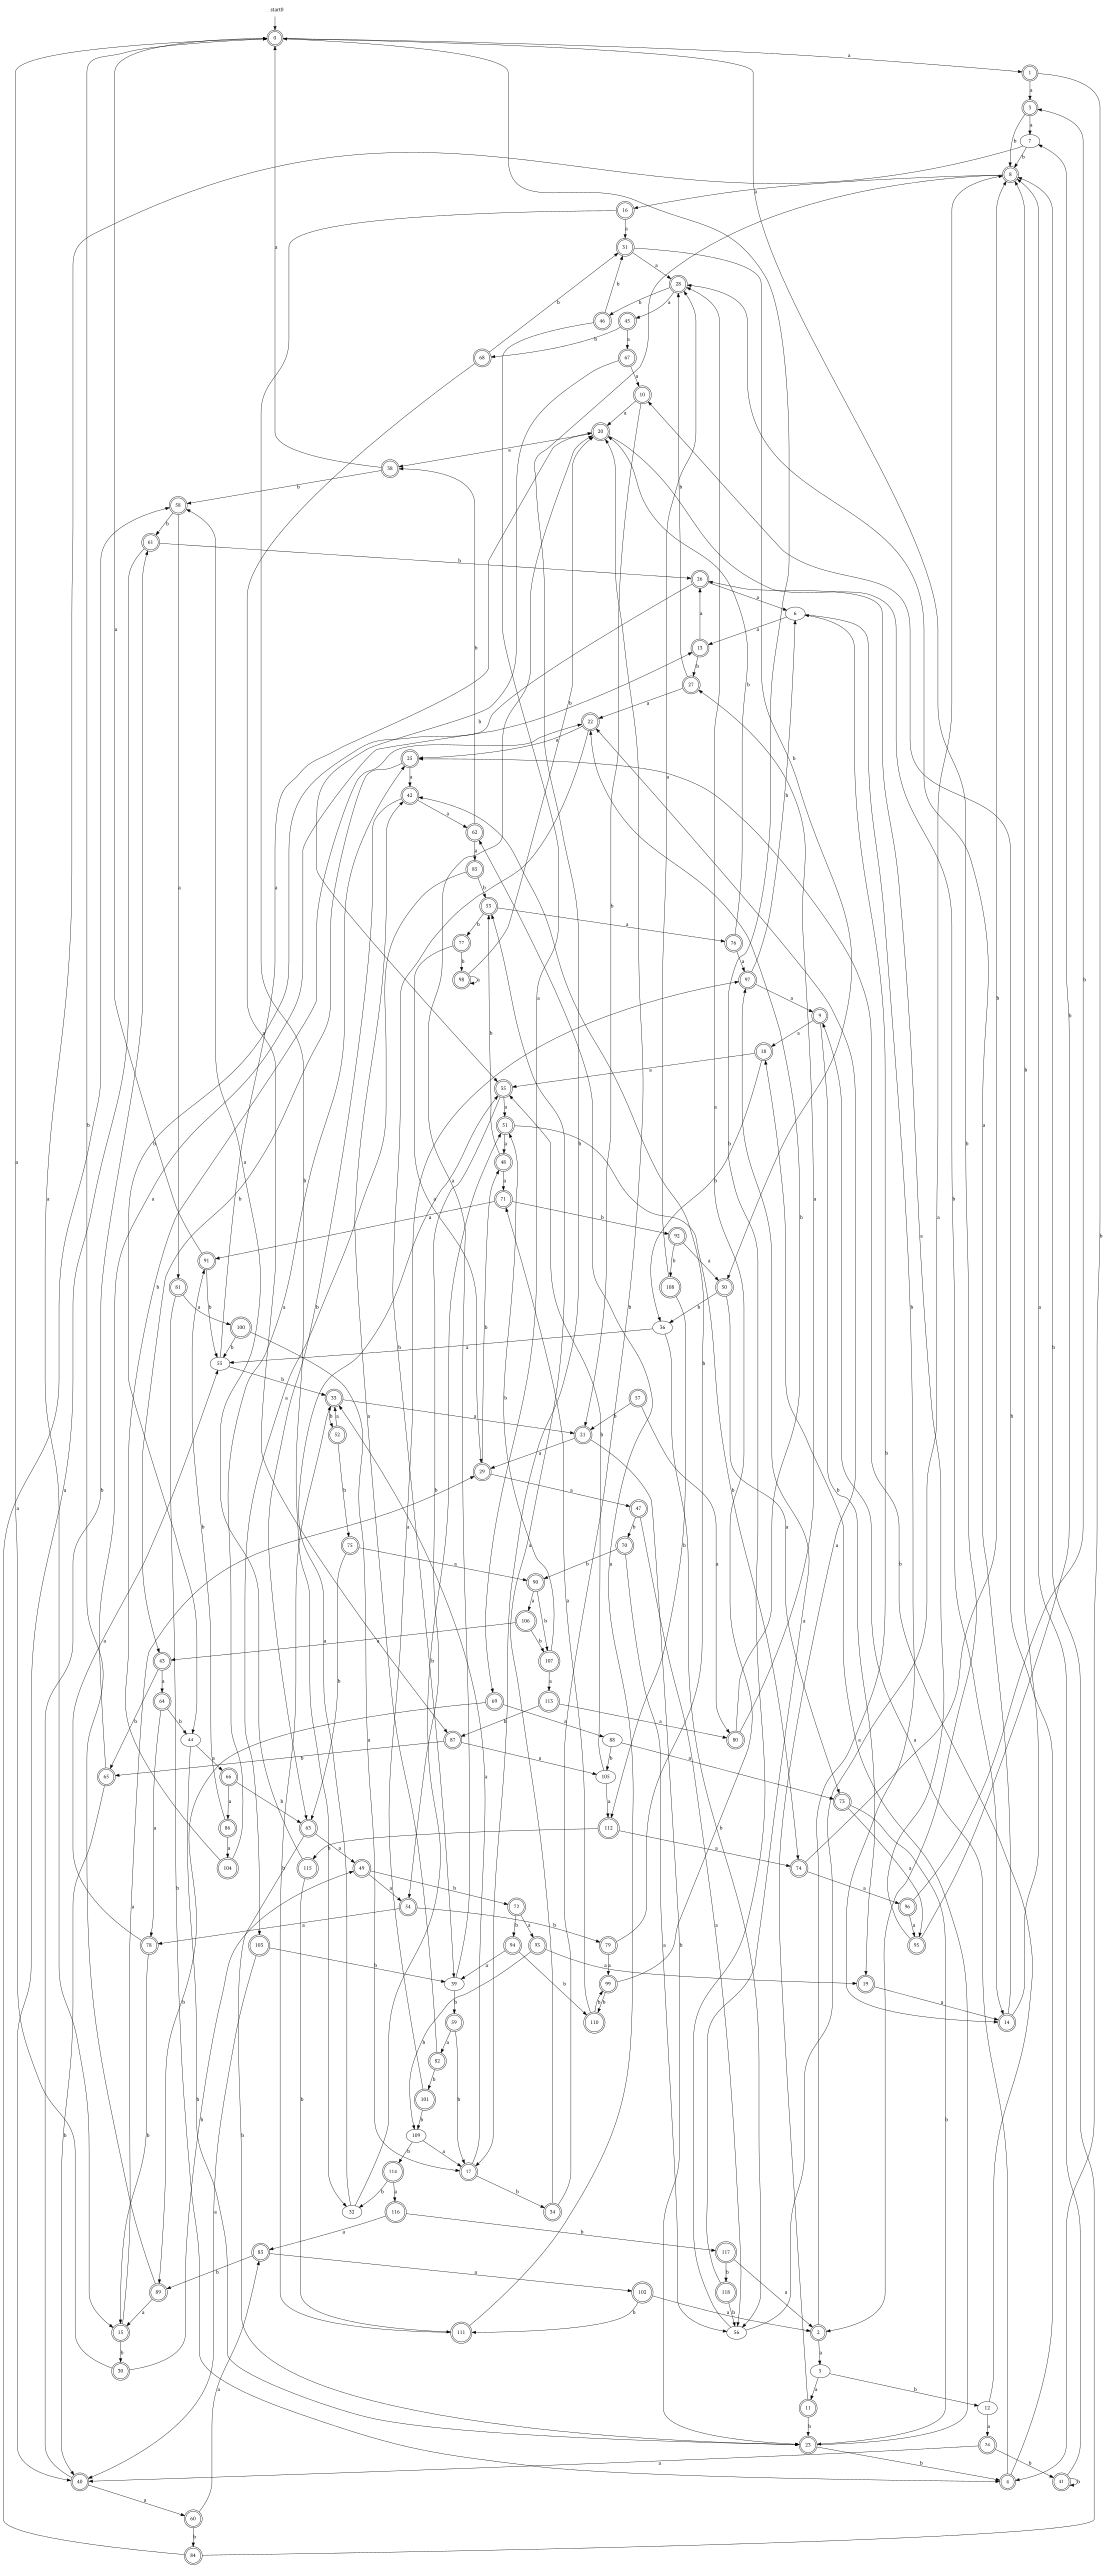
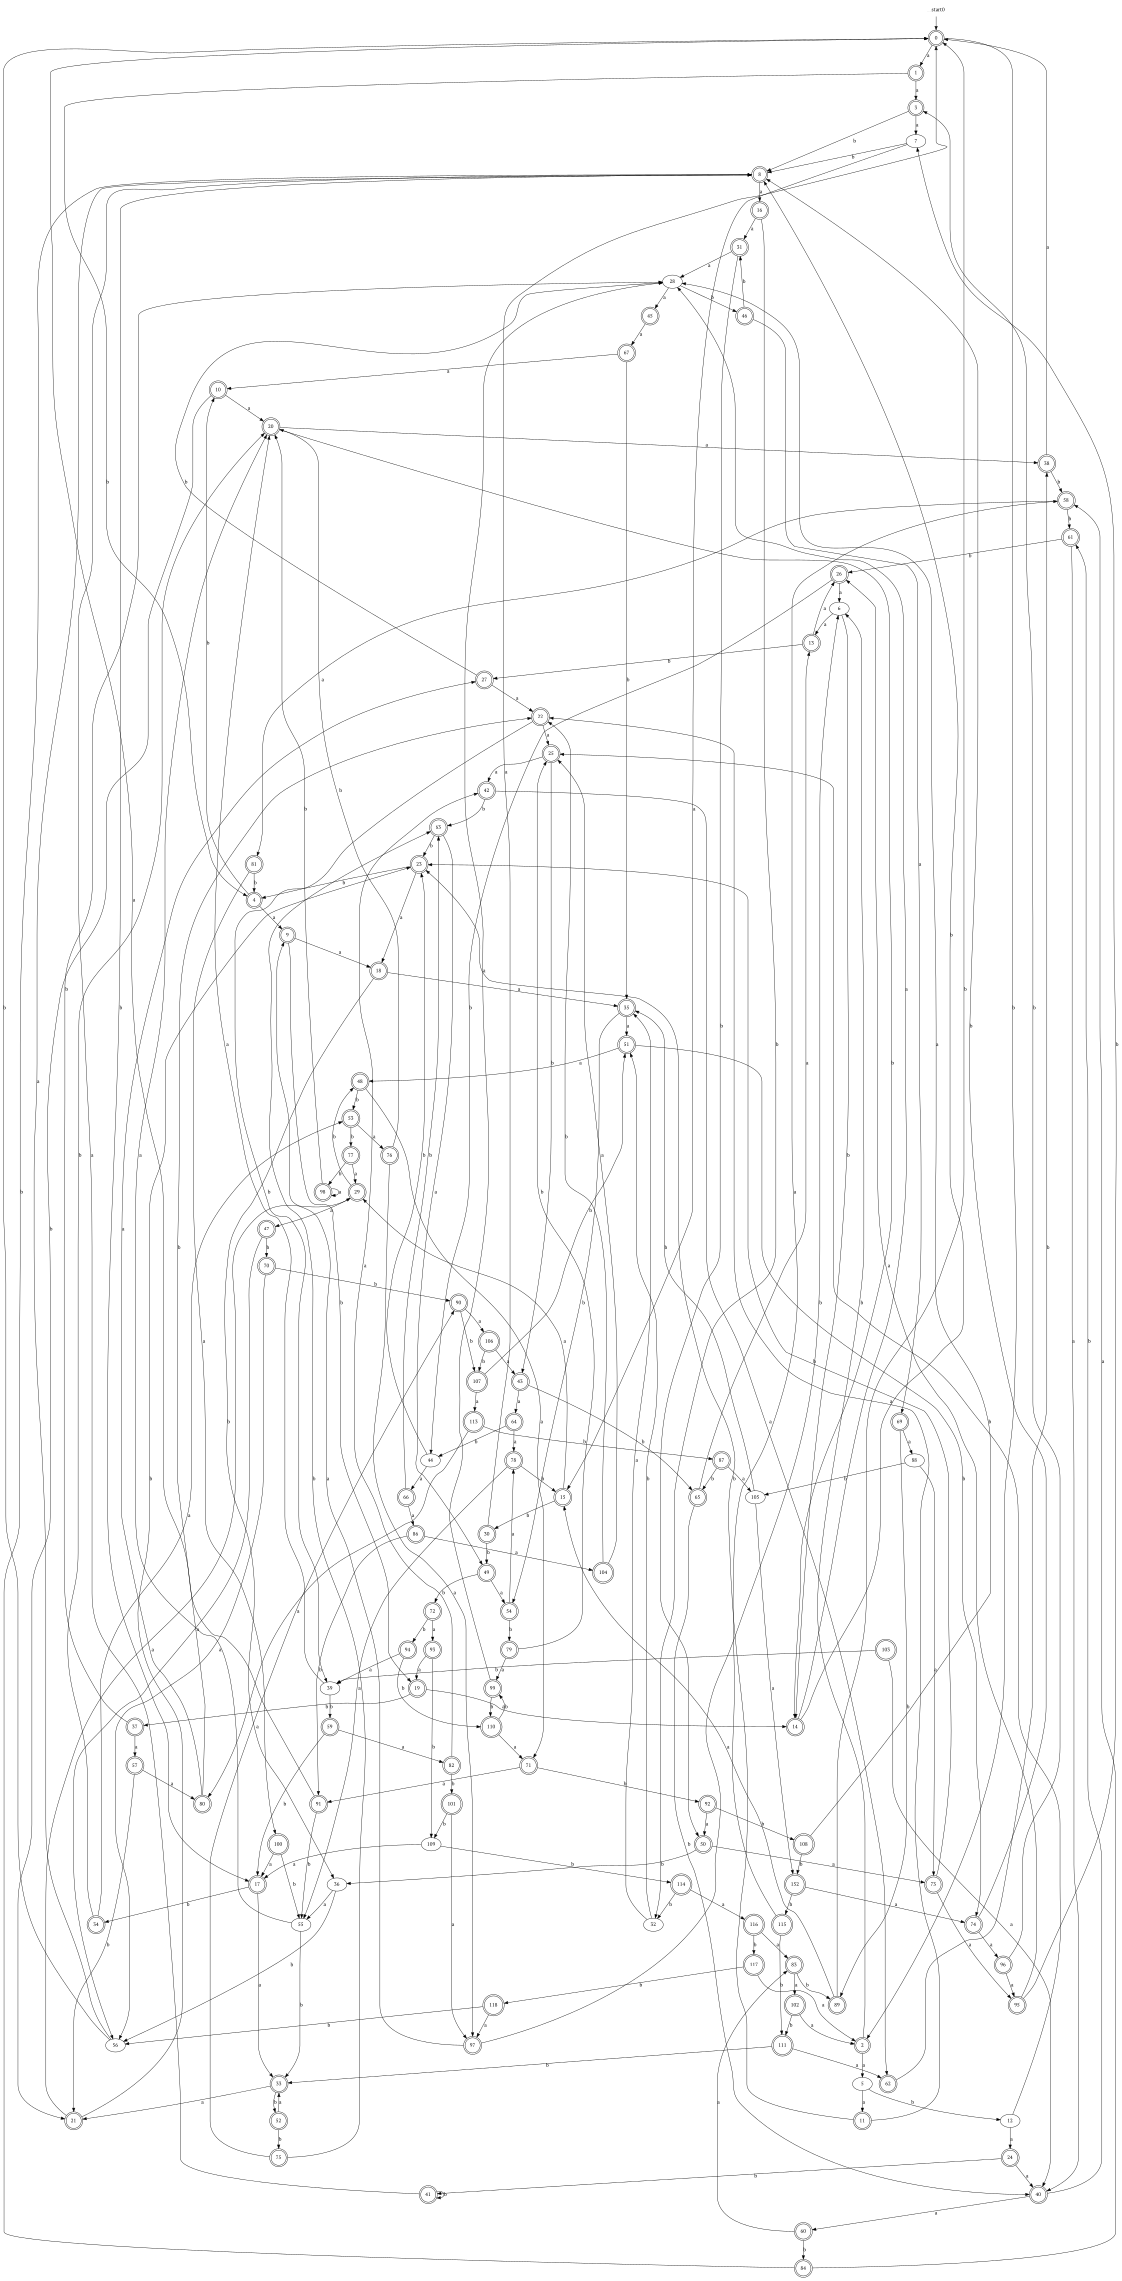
(678, 284) -> (672, 282)
(482, 358) -> none
(475, 869) -> none
(703, 1333) -> (555, 1230)
none -> (135, 1727)
(609, 1828) -> (795, 1885)
